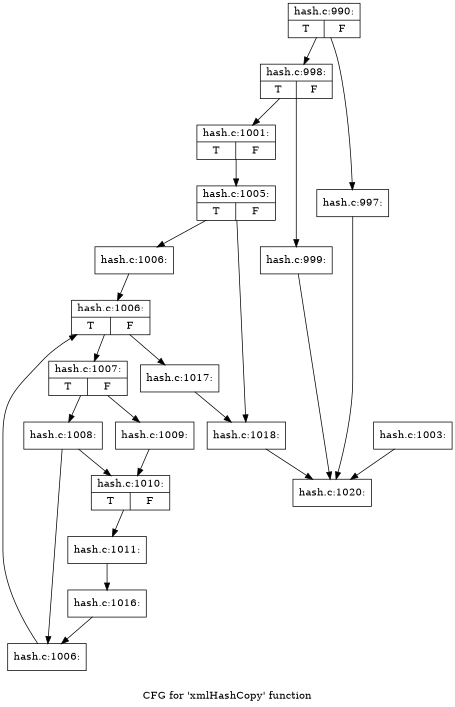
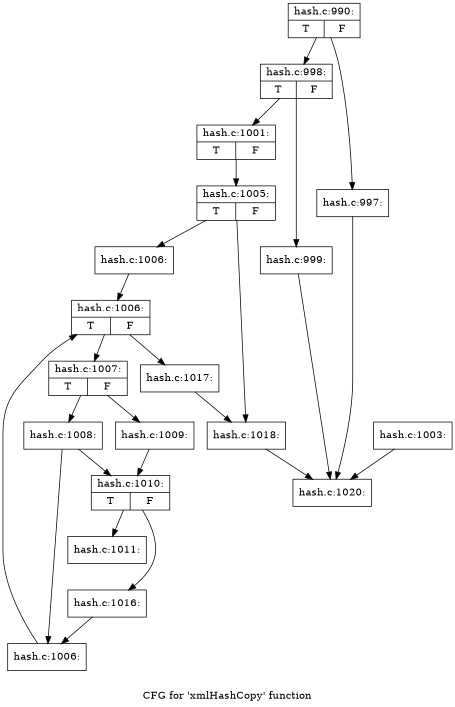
(107, 573) -> (156, 550)
